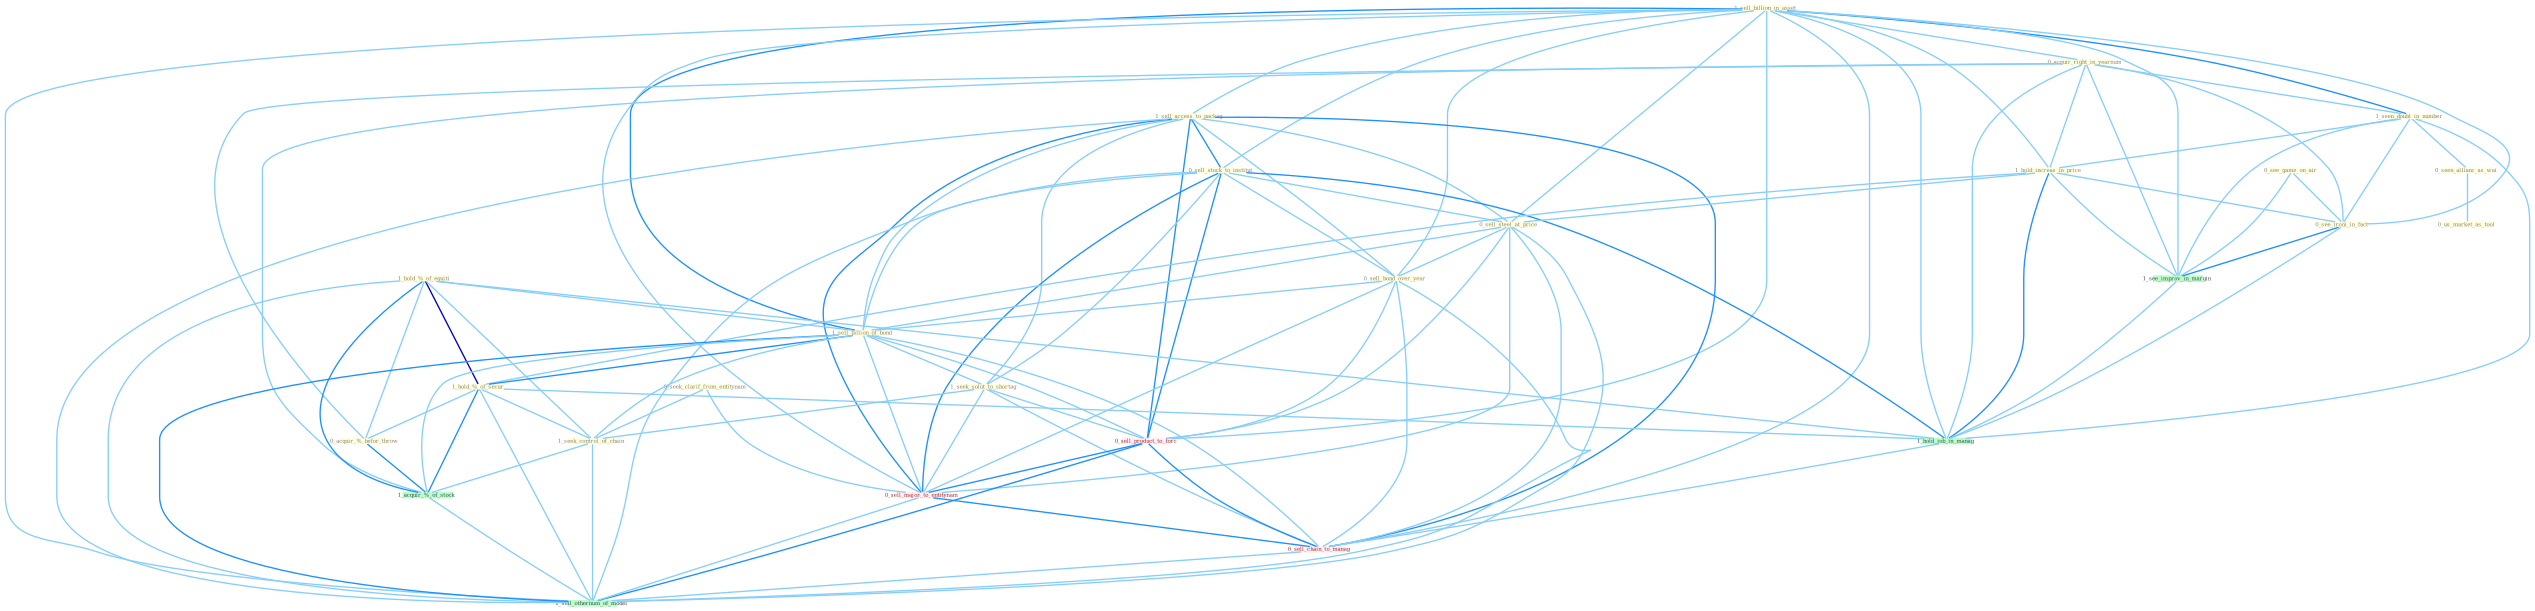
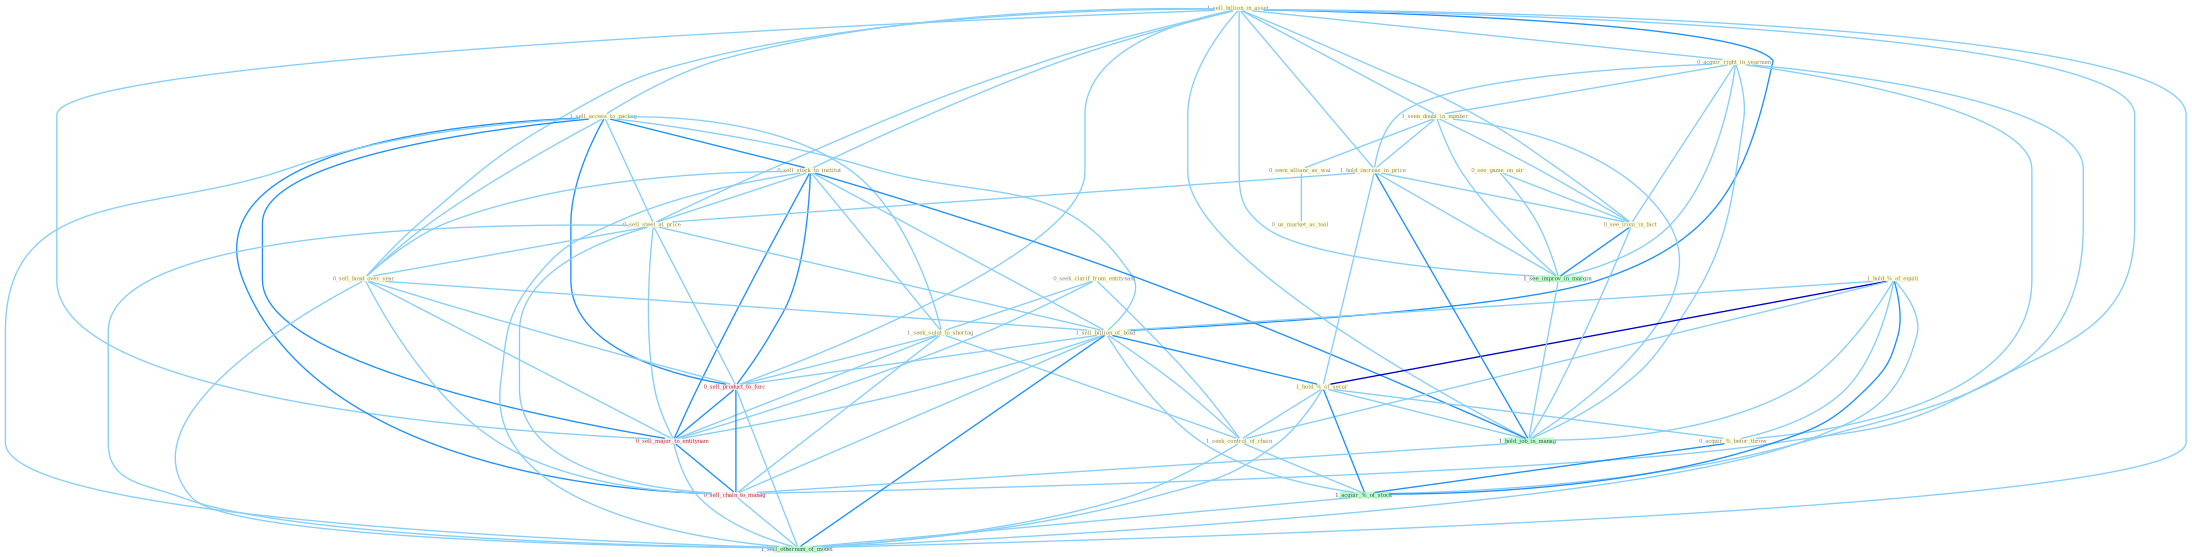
(2224, 65) -> (1338, 62)
(927, 361) -> (1026, 303)
(871, 525) -> (764, 460)
